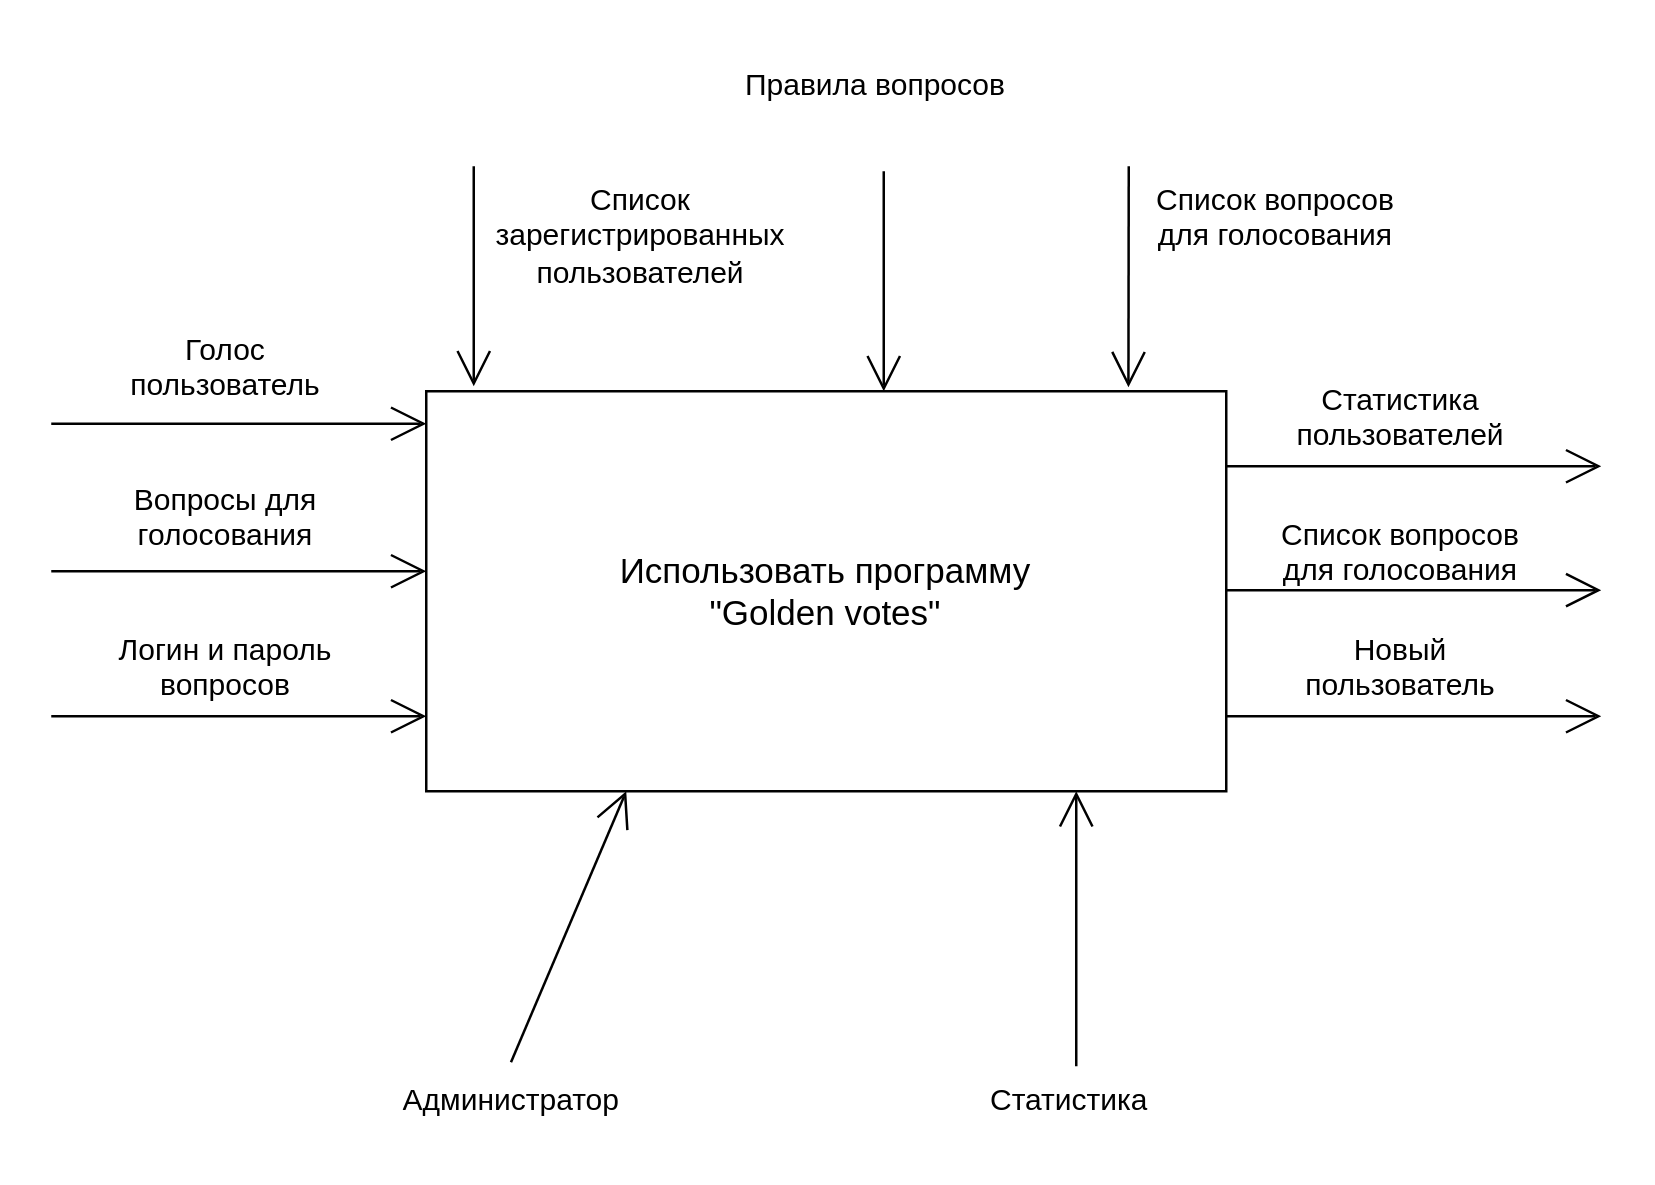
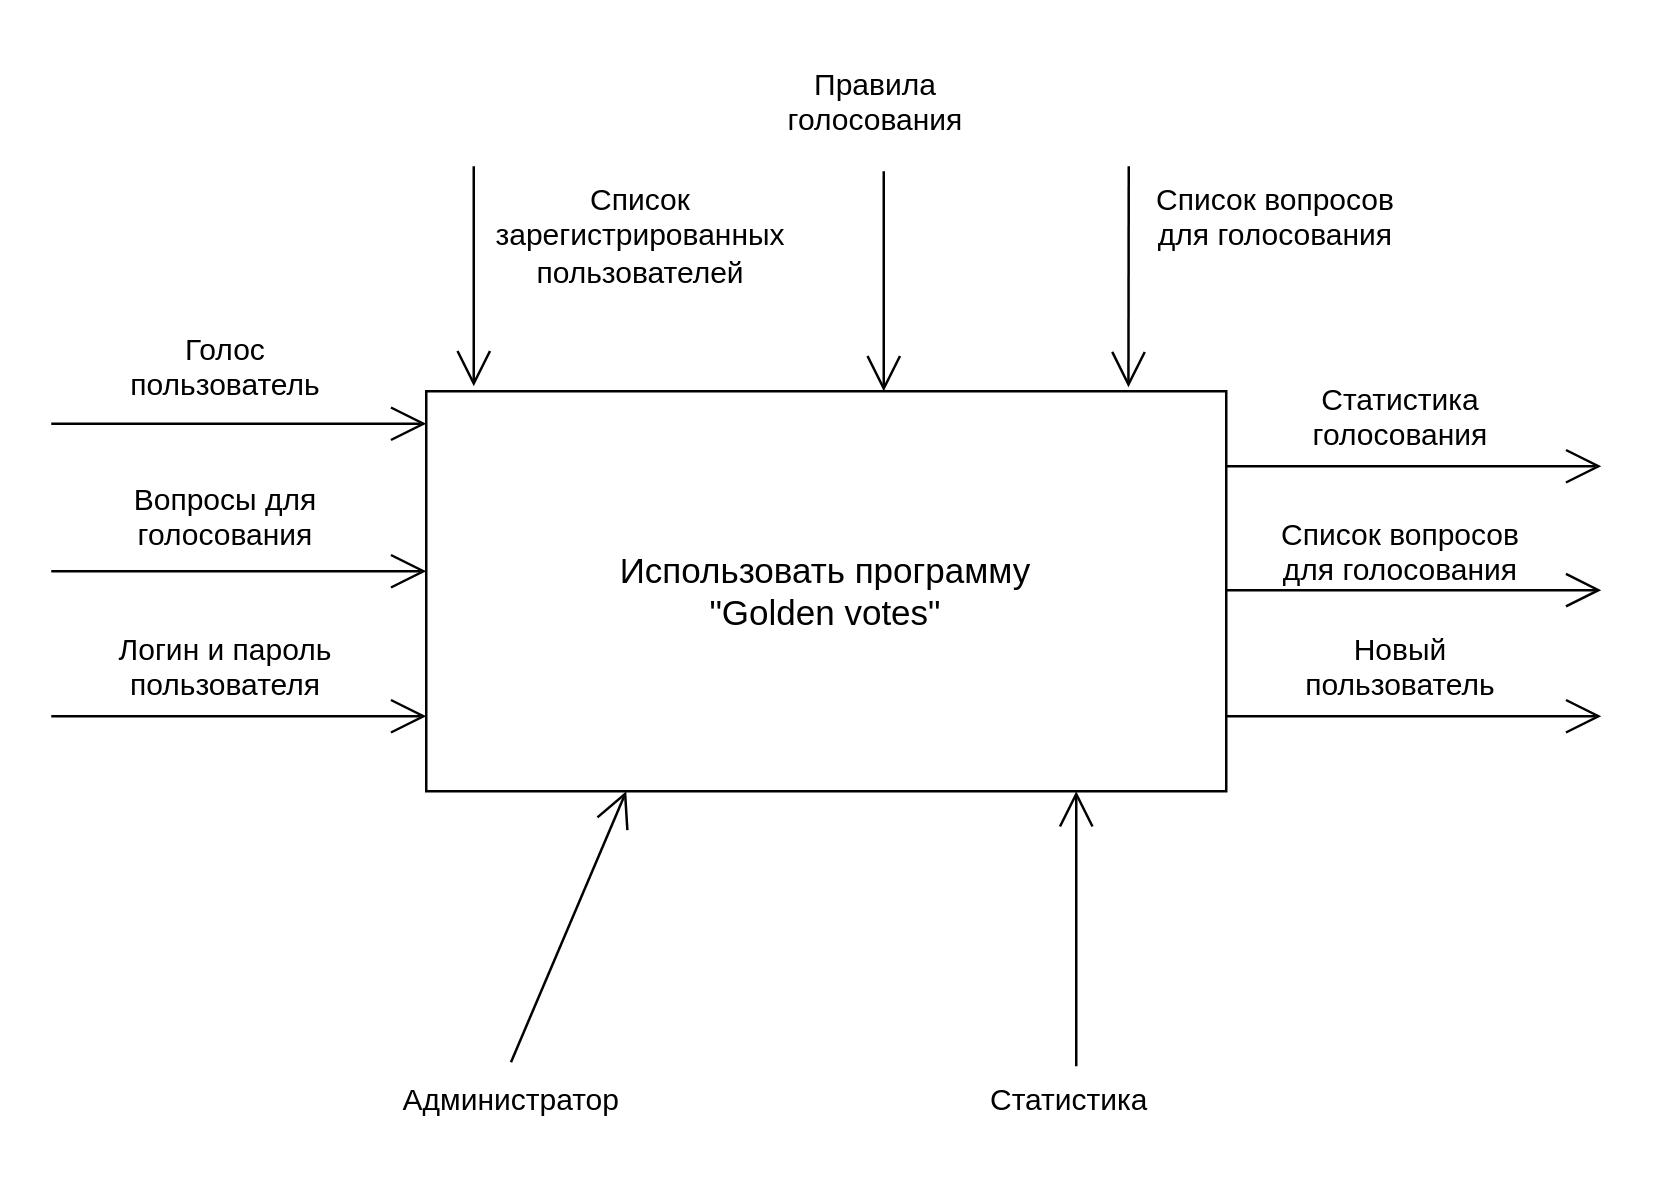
(876, 87) -> (876, 105)
(1401, 420) -> (1401, 420)
(226, 670) -> (226, 670)
